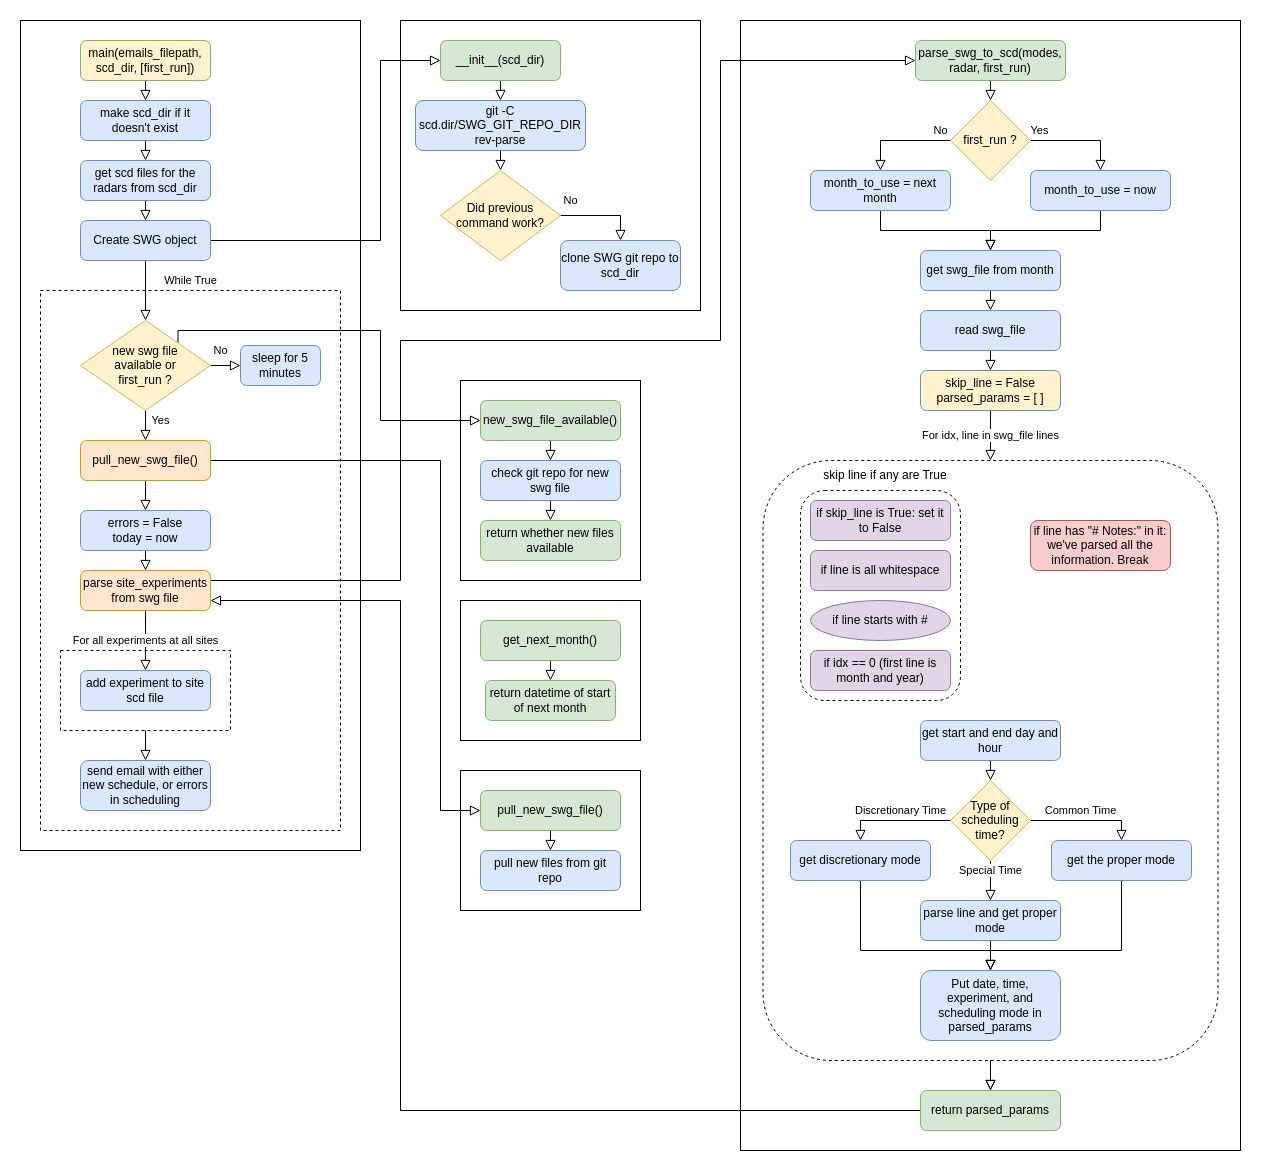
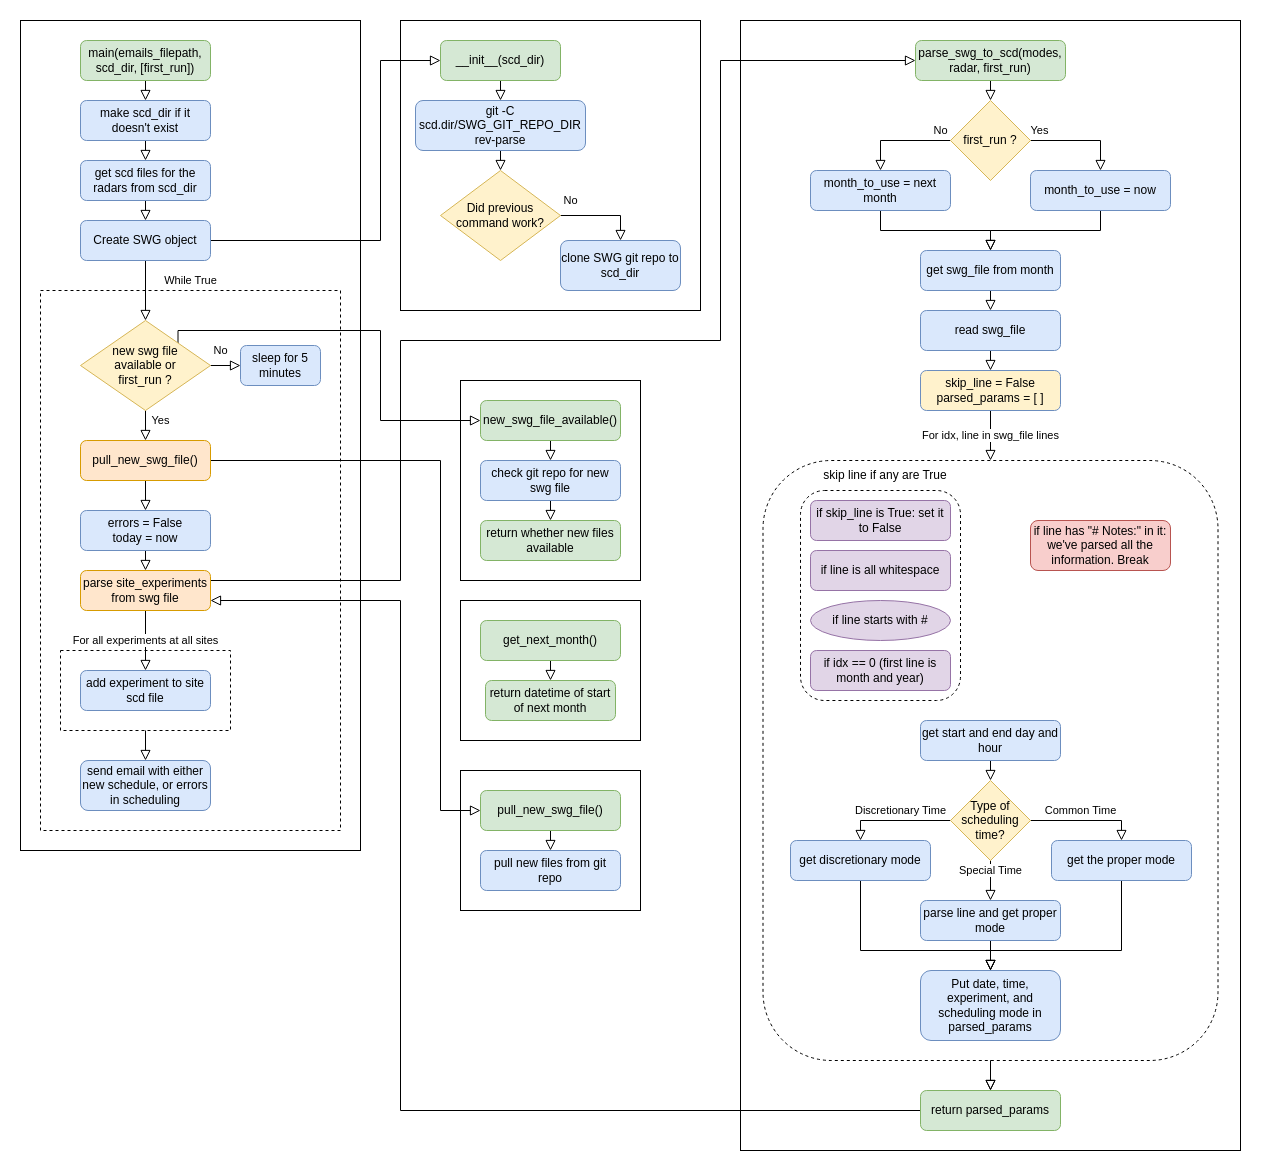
(146, 61) -> (146, 61)
